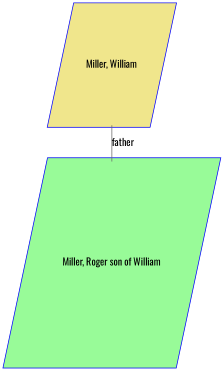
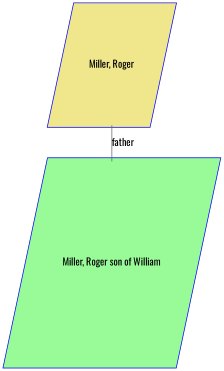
(112, 65) -> (112, 65)
